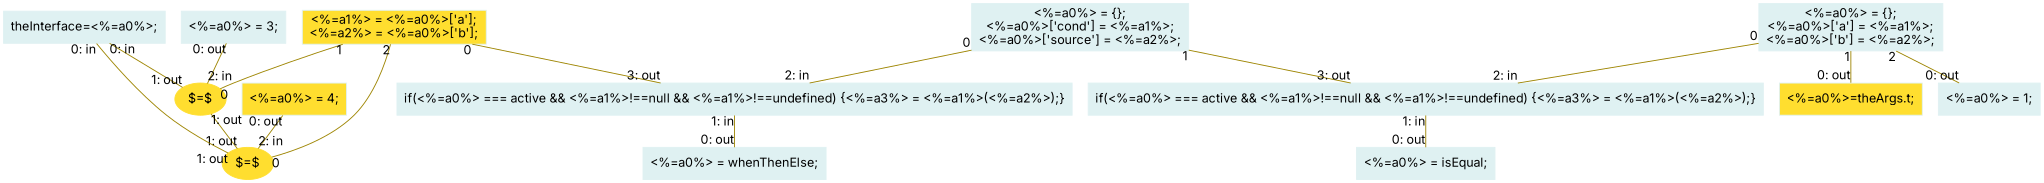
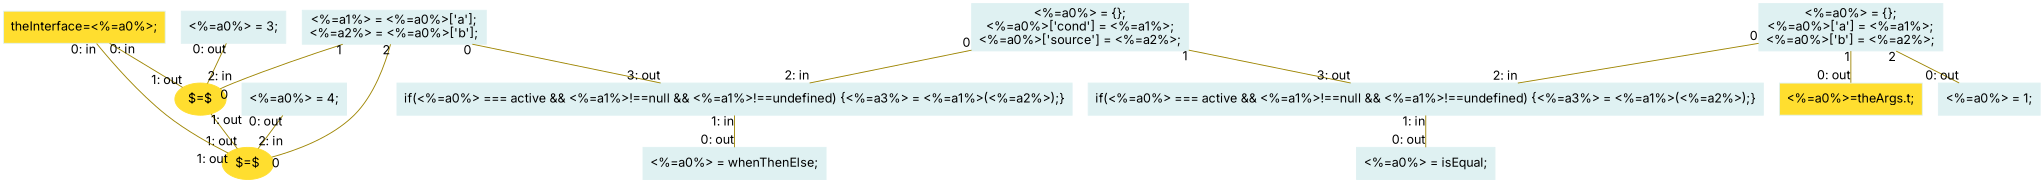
(84, 27) -> (84, 27)
(394, 27) -> (394, 27)
(294, 99) -> (294, 99)
